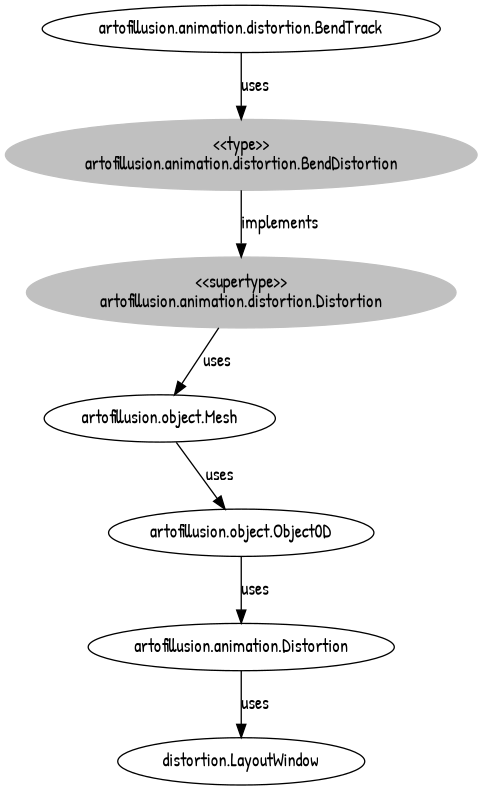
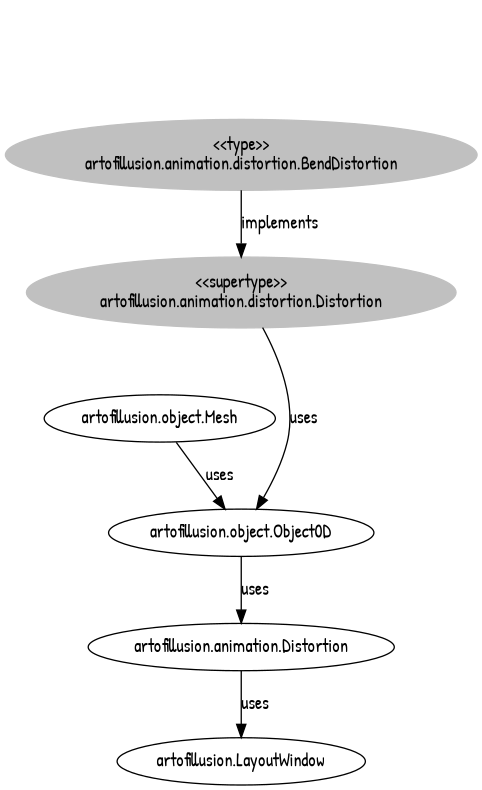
(241, 29) -> none
(200, 356) -> (290, 413)
(241, 761) -> (241, 761)
